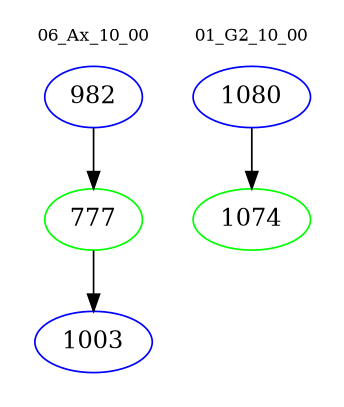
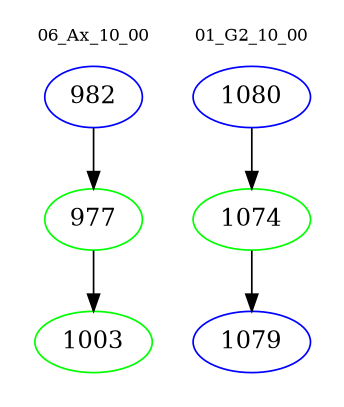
(94, 219) -> (94, 219)
(94, 342) -> (94, 342)
none -> (252, 342)
